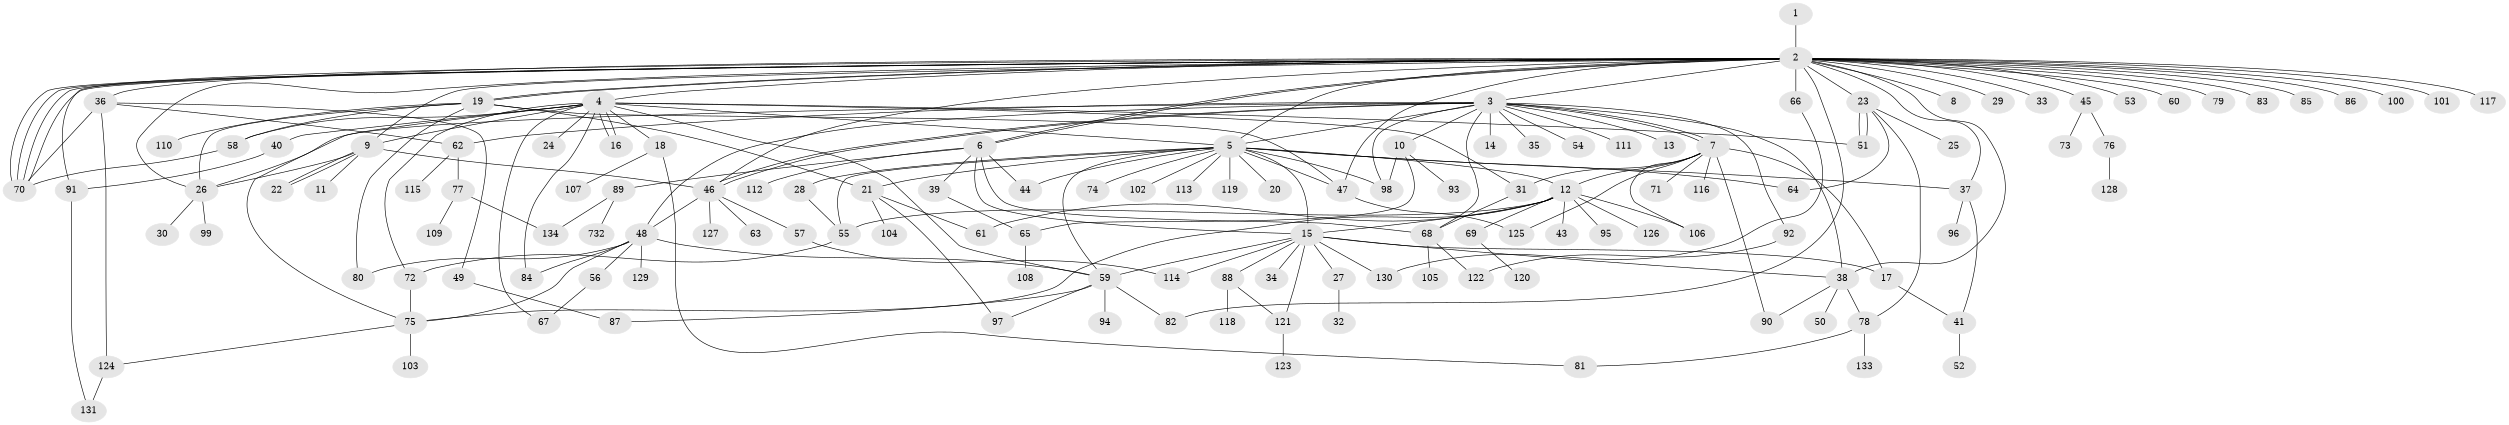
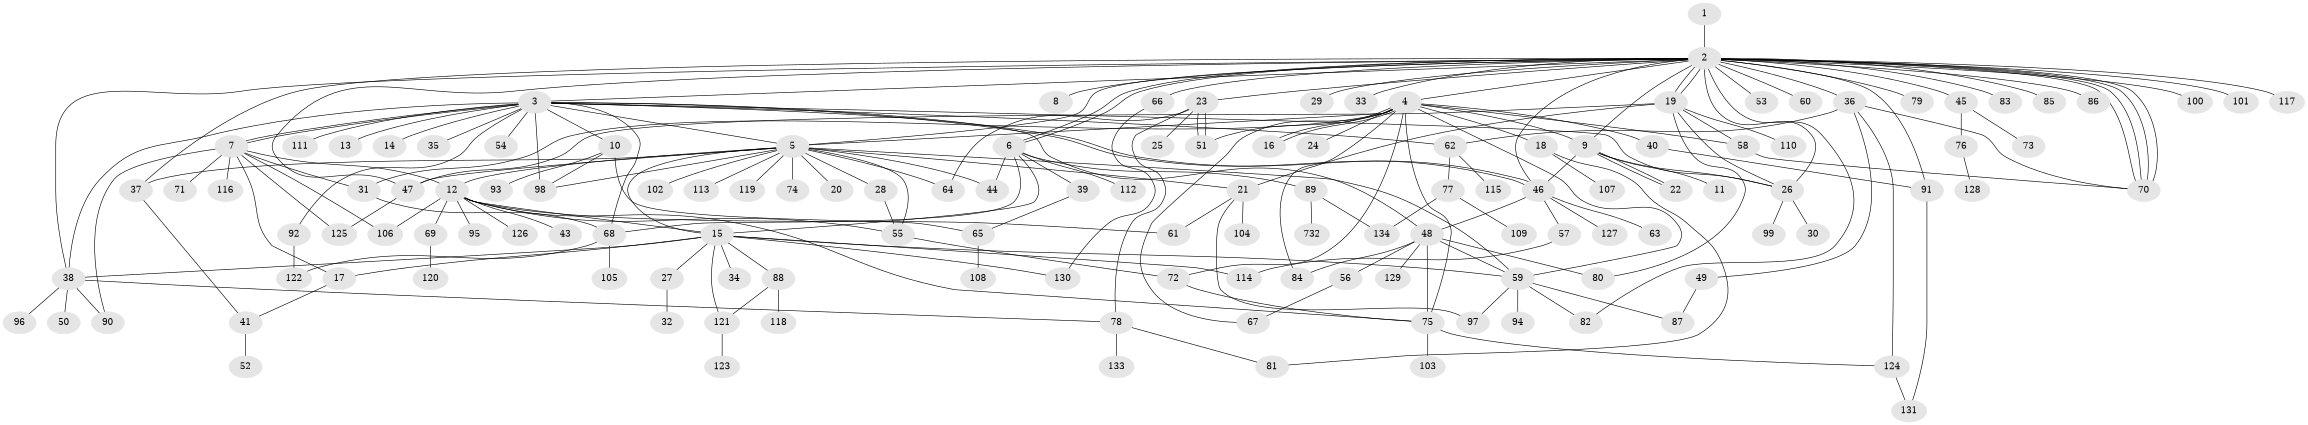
(1960, 213) -> (44, 301)
